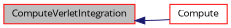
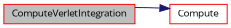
(157, 20) -> (147, 8)
